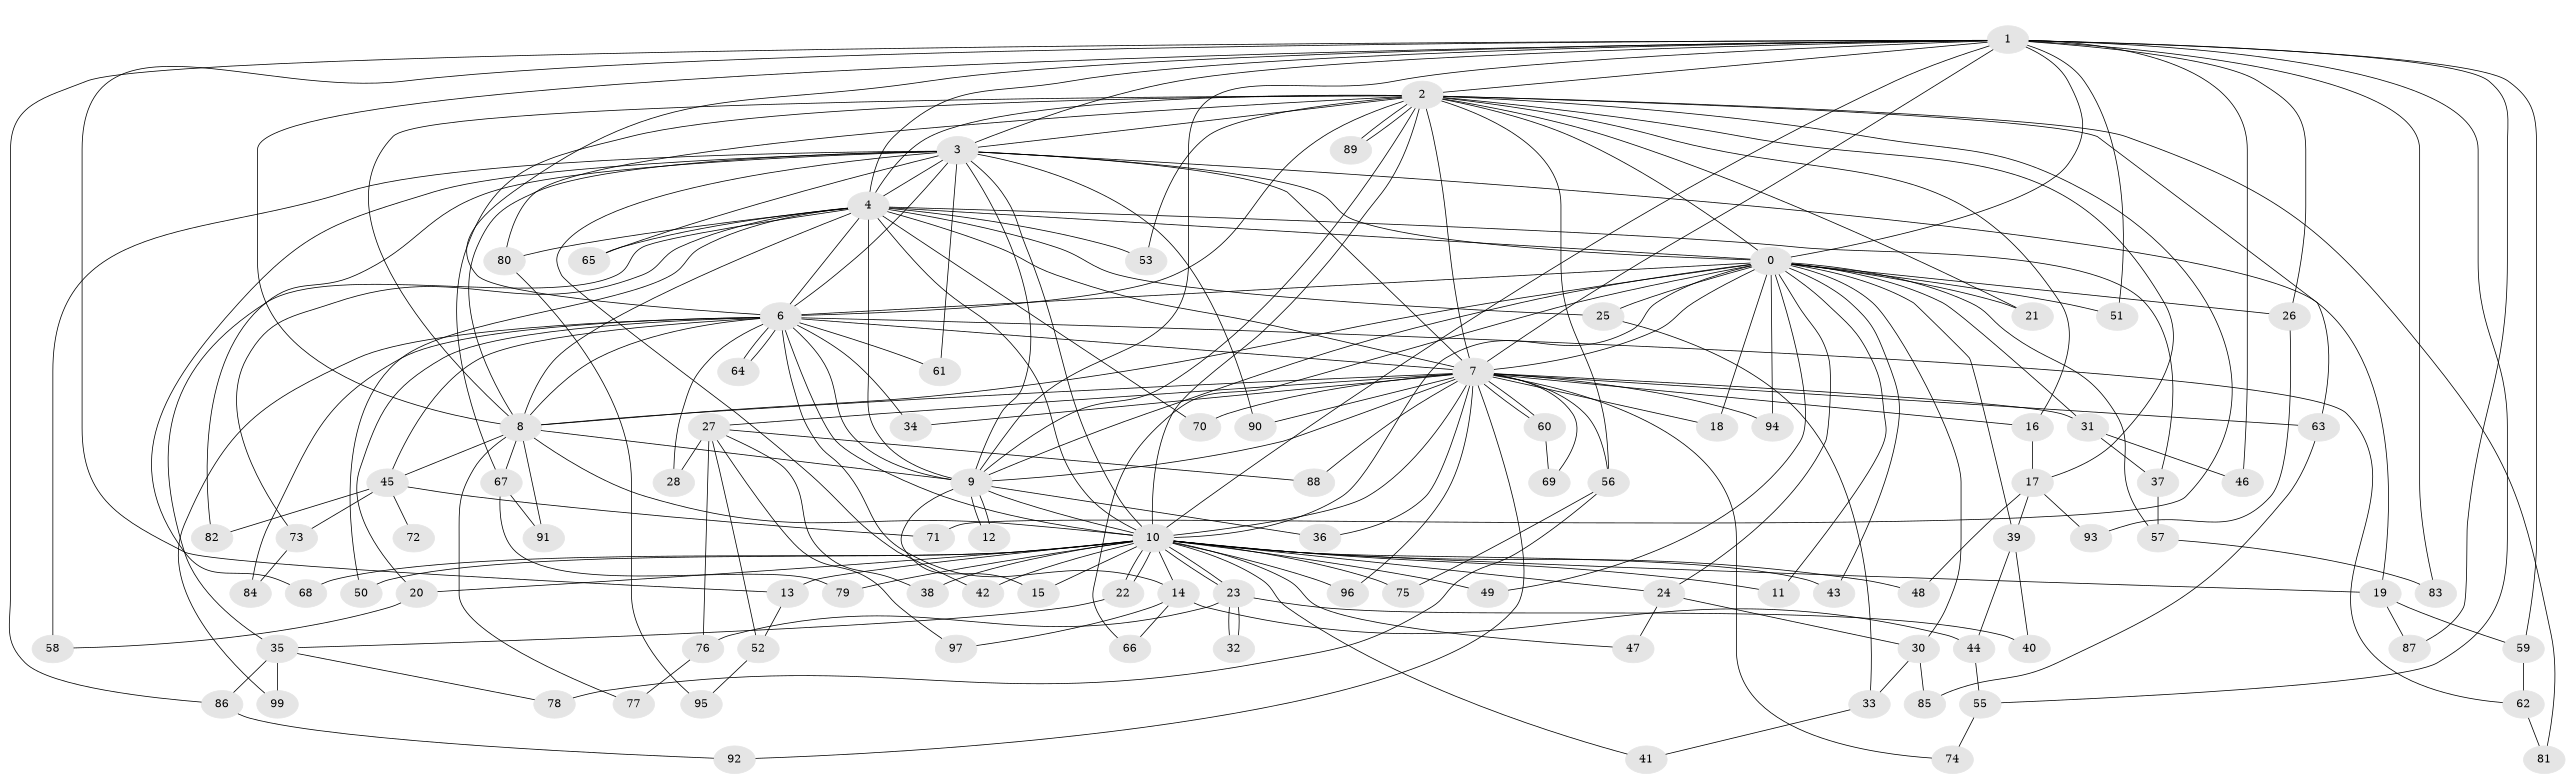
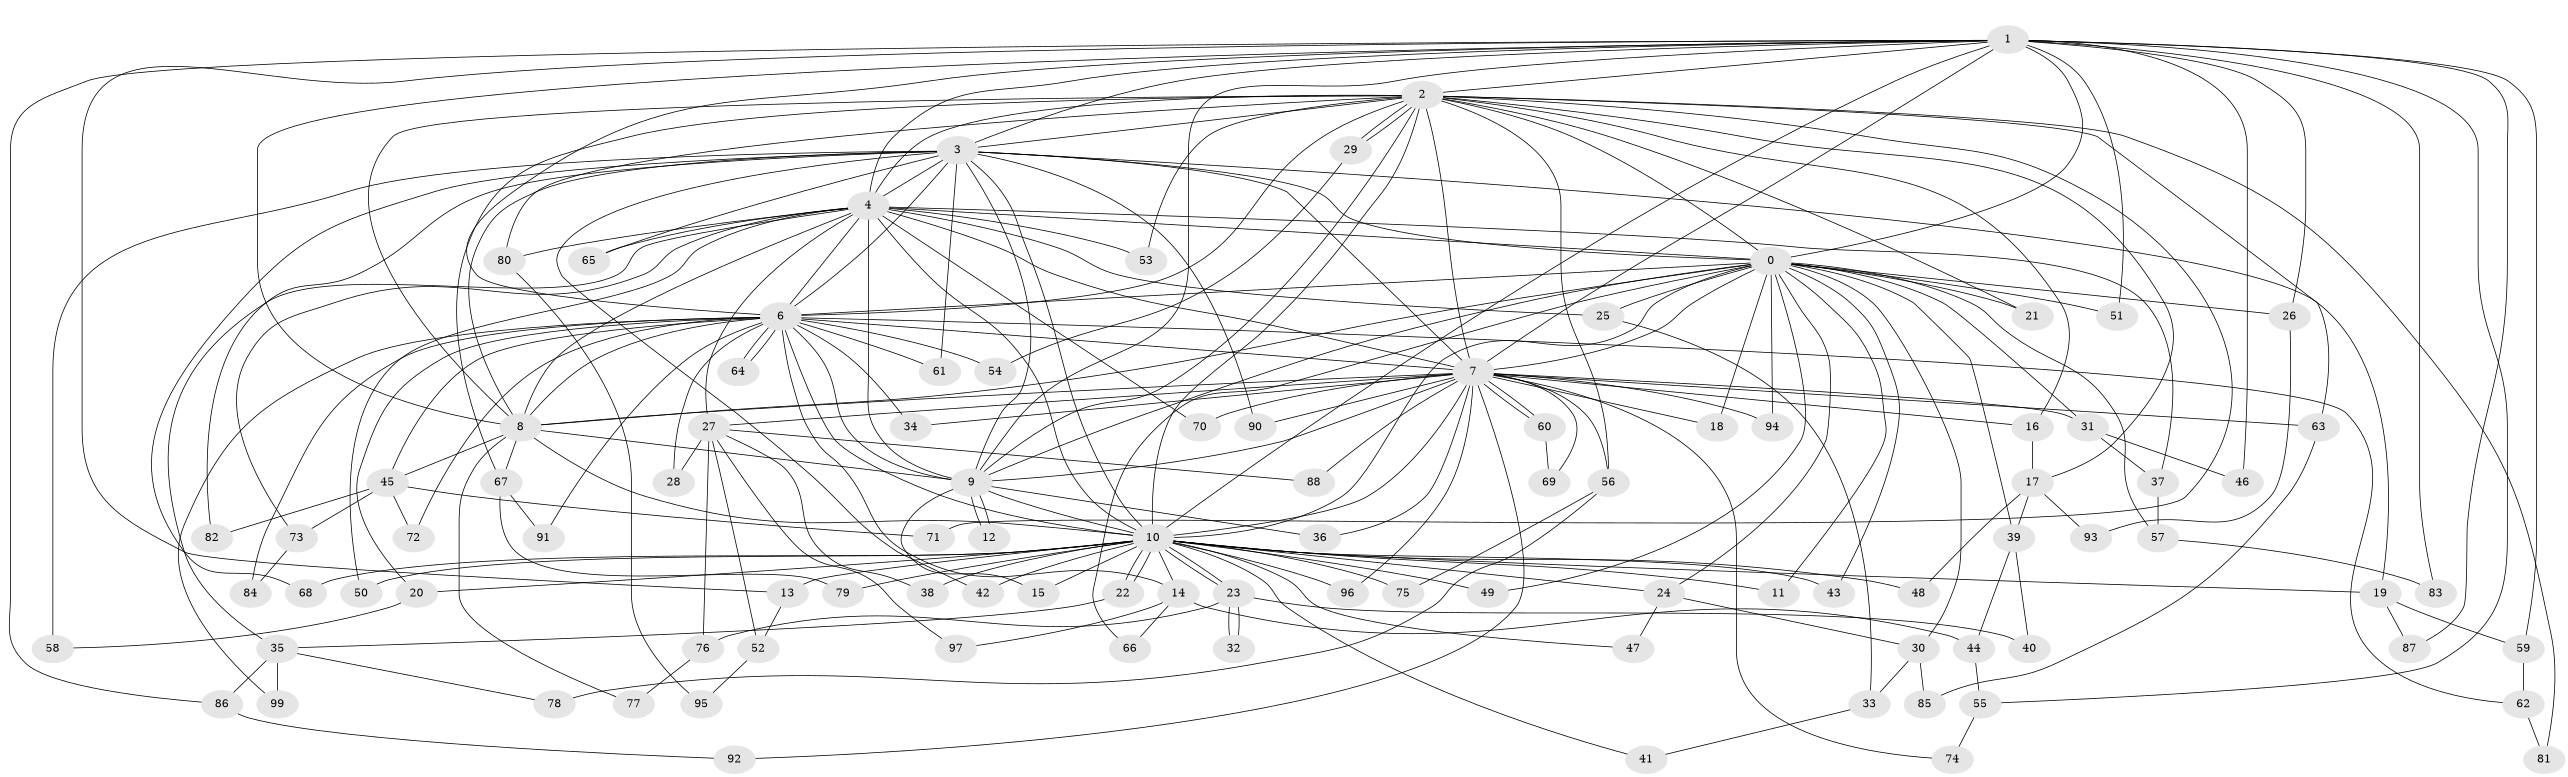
(1351, 150) -> (1351, 150)
none -> (750, 295)
none -> (542, 366)
none -> (995, 372)
(532, 483) -> (639, 404)
